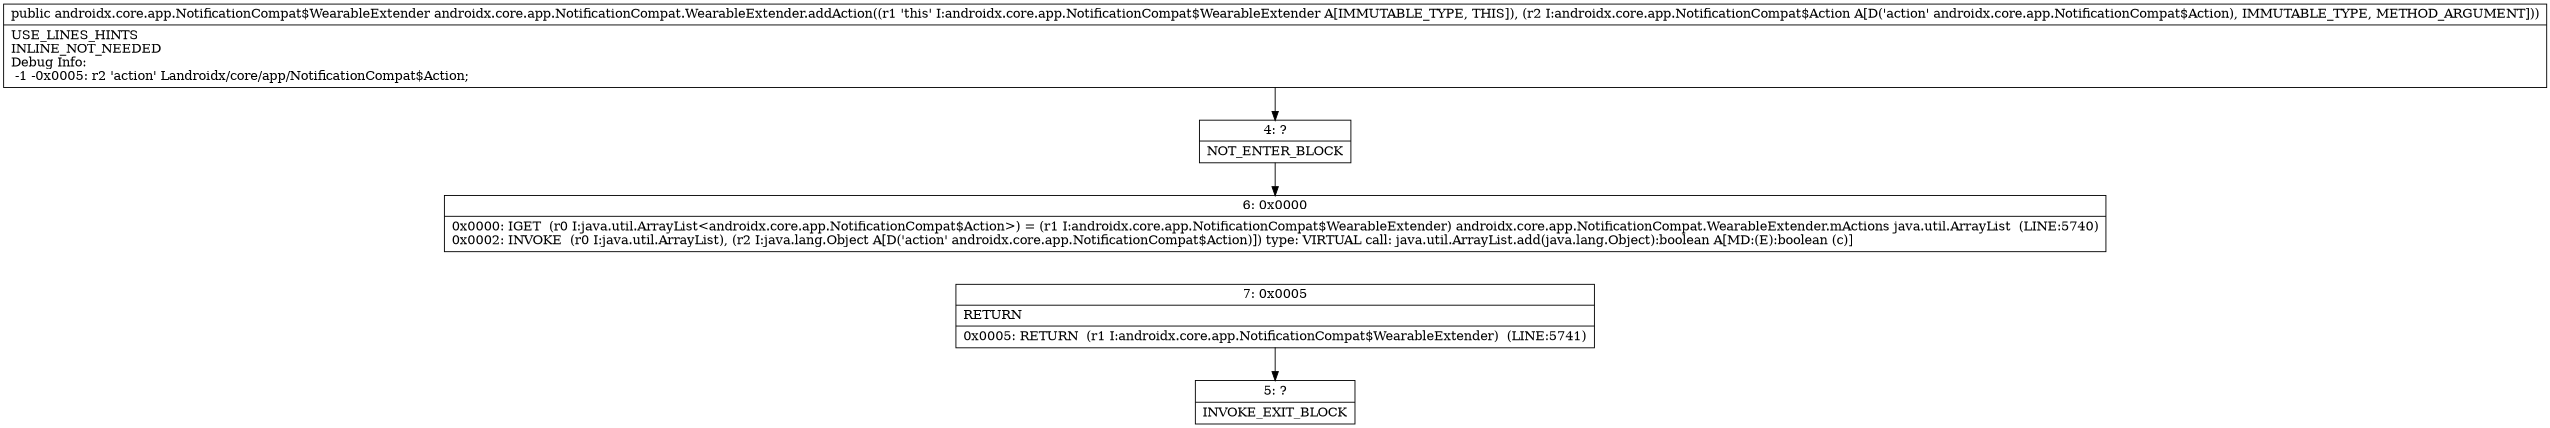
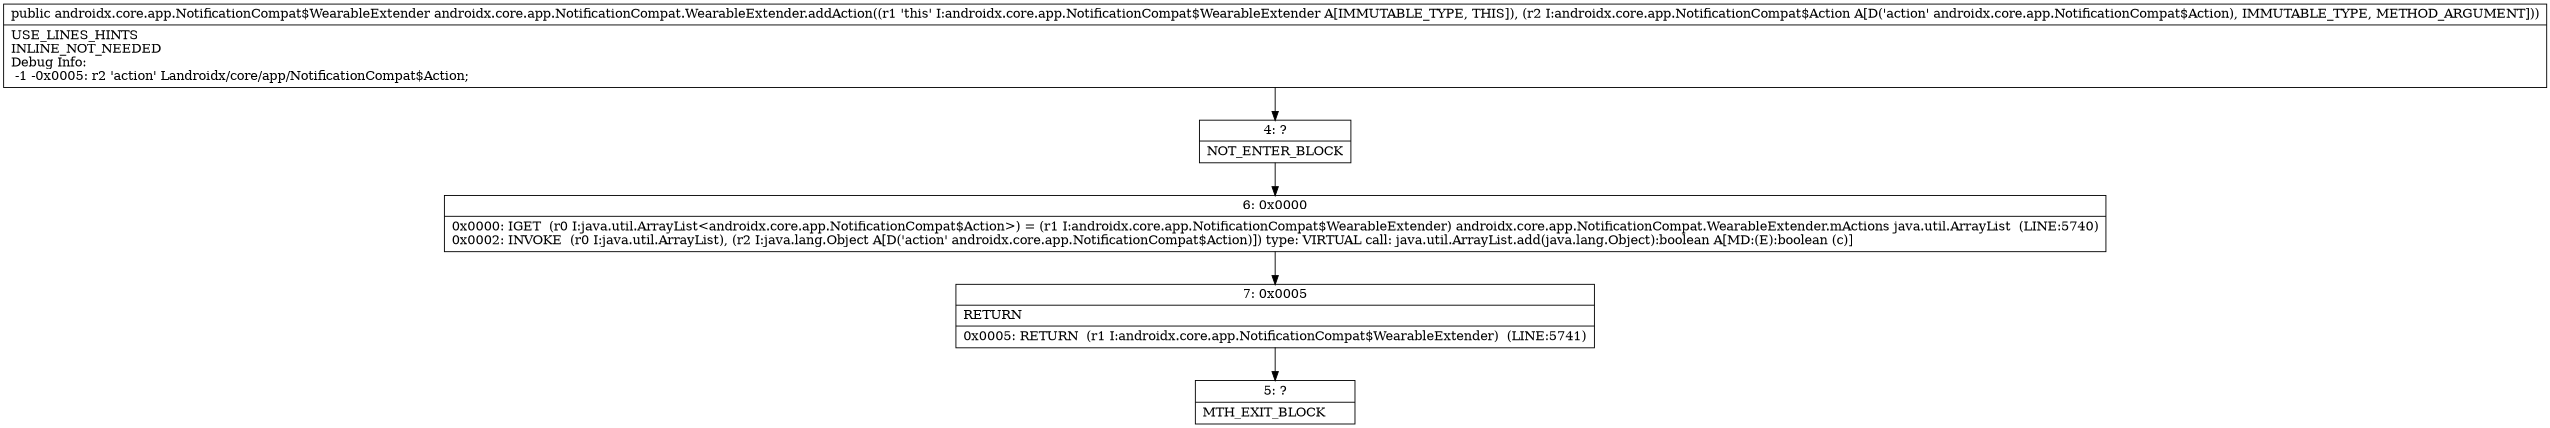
none -> (1275, 263)
(1275, 413) -> (1264, 413)
